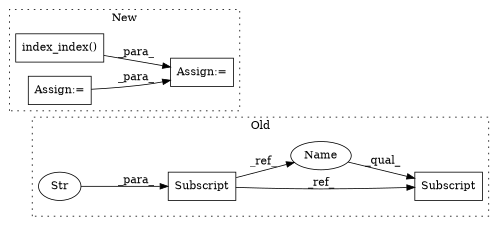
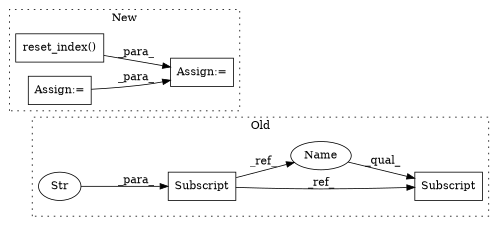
(60, 48) -> (60, 48)
